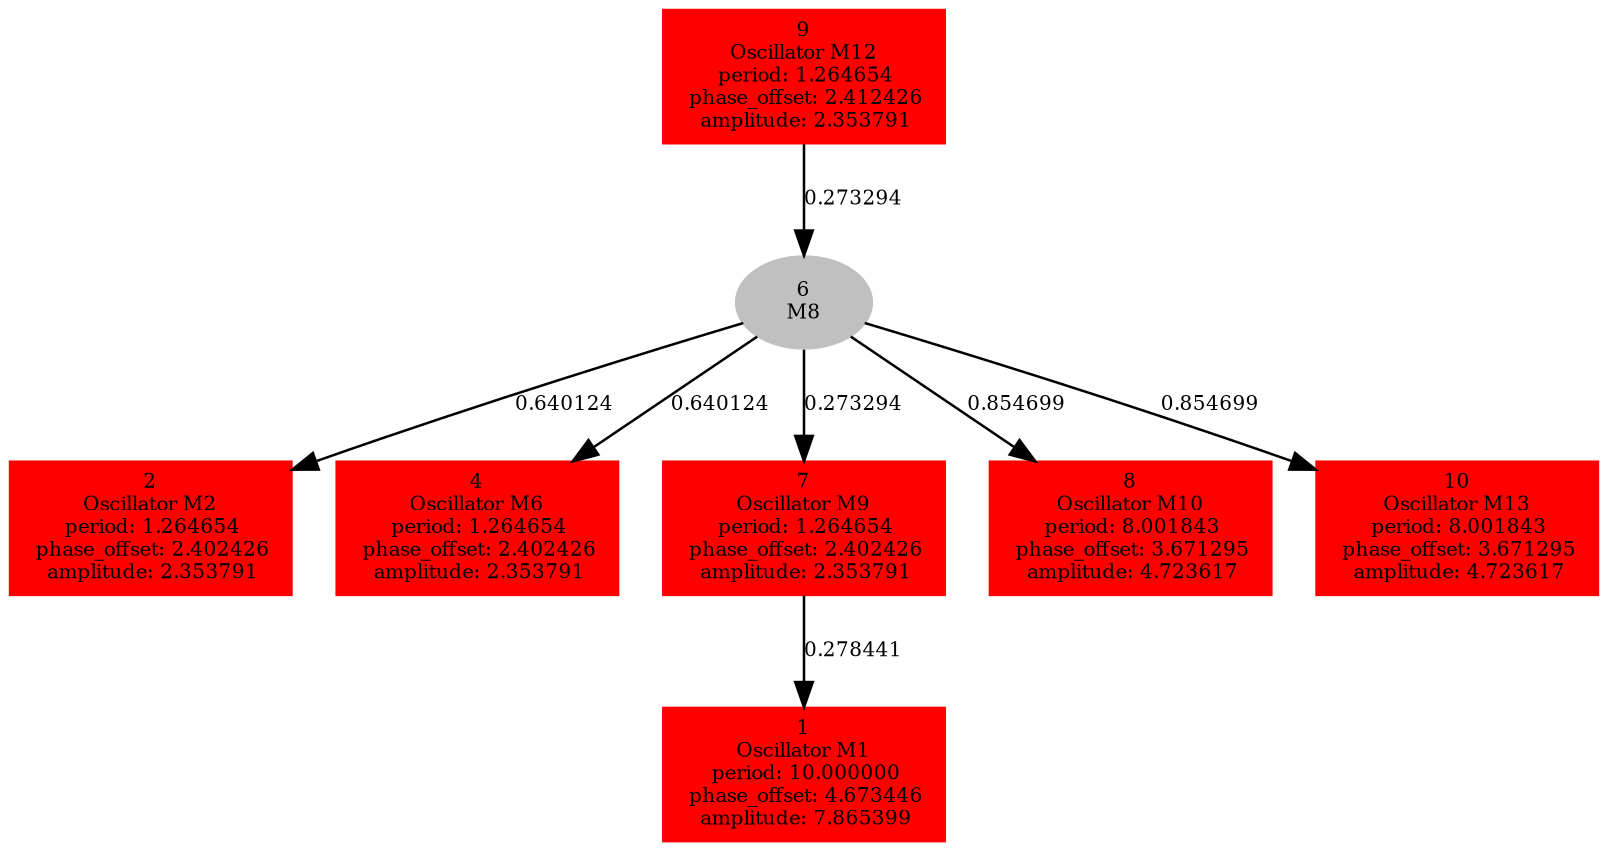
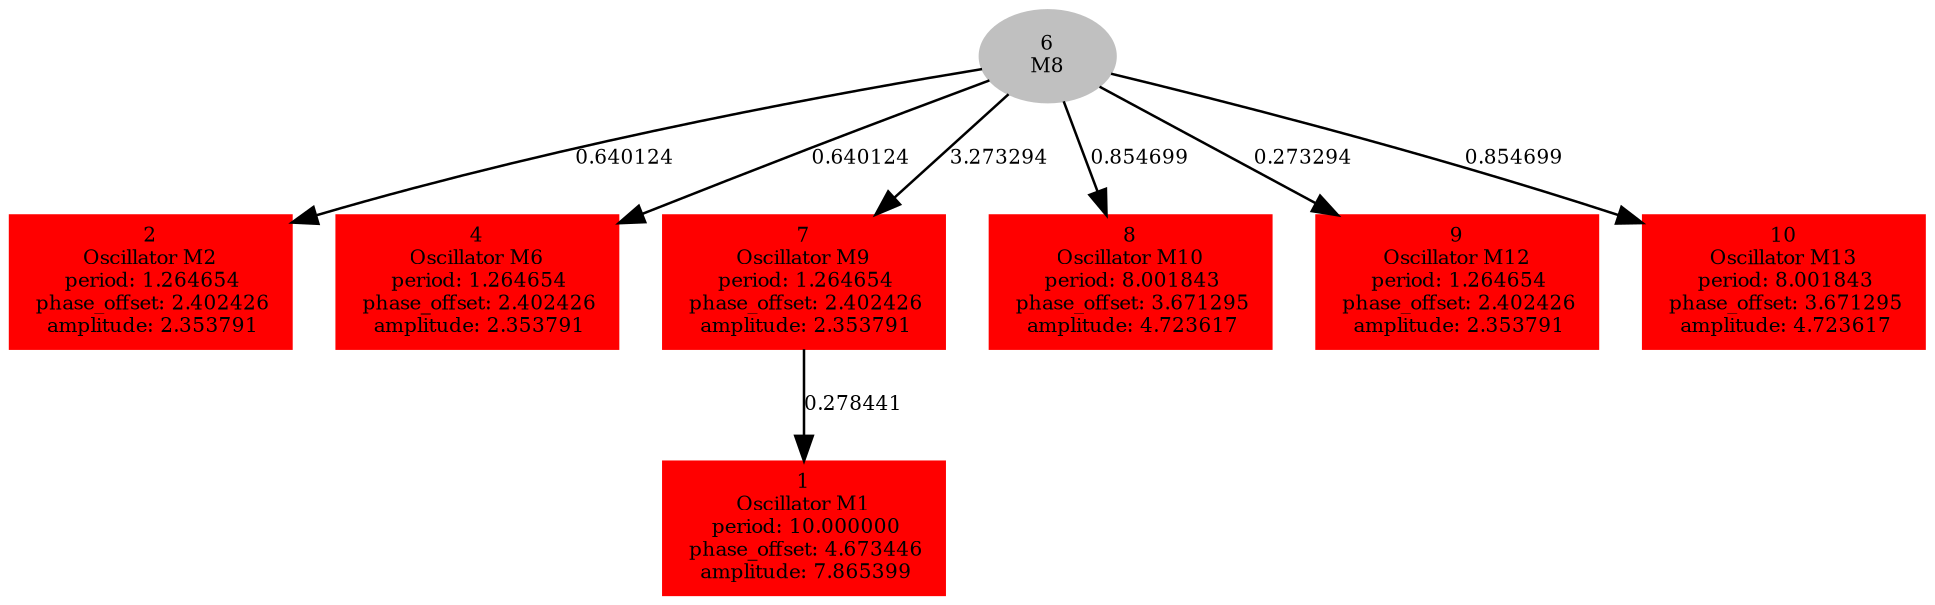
(804, 98) -> (1457, 303)
(804, 187) -> (1207, 145)
(857, 405) -> (1002, 159)
